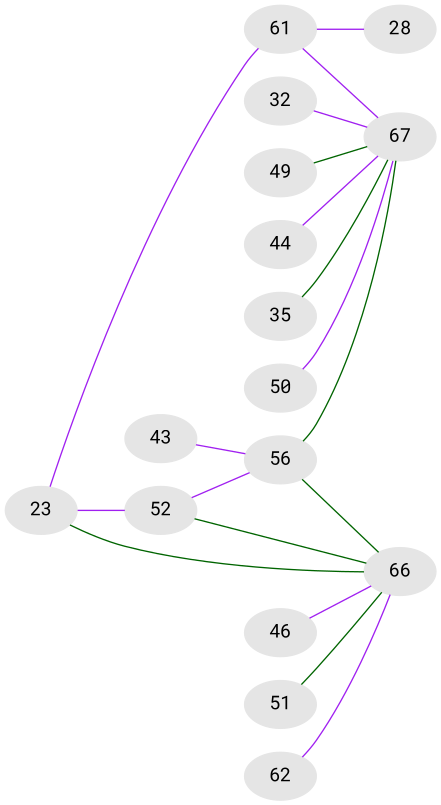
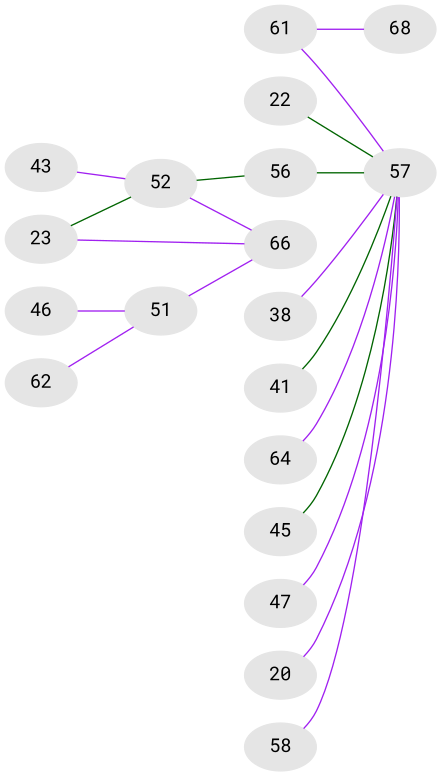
(400, 29) -> (400, 29)
(280, 101) -> (280, 316)
none -> (280, 101)
(400, 137) -> (400, 173)
(280, 173) -> (280, 388)
(280, 245) -> (280, 460)
(139, 260) -> none
(280, 316) -> (280, 532)
(280, 388) -> (280, 675)
(221, 449) -> (101, 175)
(221, 485) -> (221, 178)
(101, 510) -> (101, 211)
(340, 516) -> none
(280, 541) -> (221, 214)
(214, 563) -> (161, 242)
(340, 602) -> (101, 311)
none -> (280, 603)
(342, 639) -> (220, 278)
(352, 679) -> (101, 347)
none -> (280, 747)
